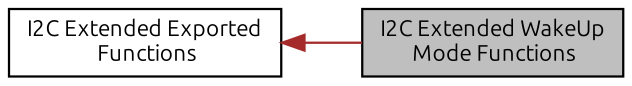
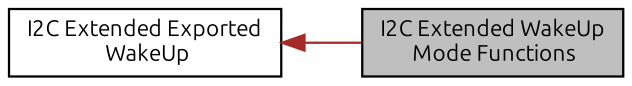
(145, 43) -> (145, 43)
